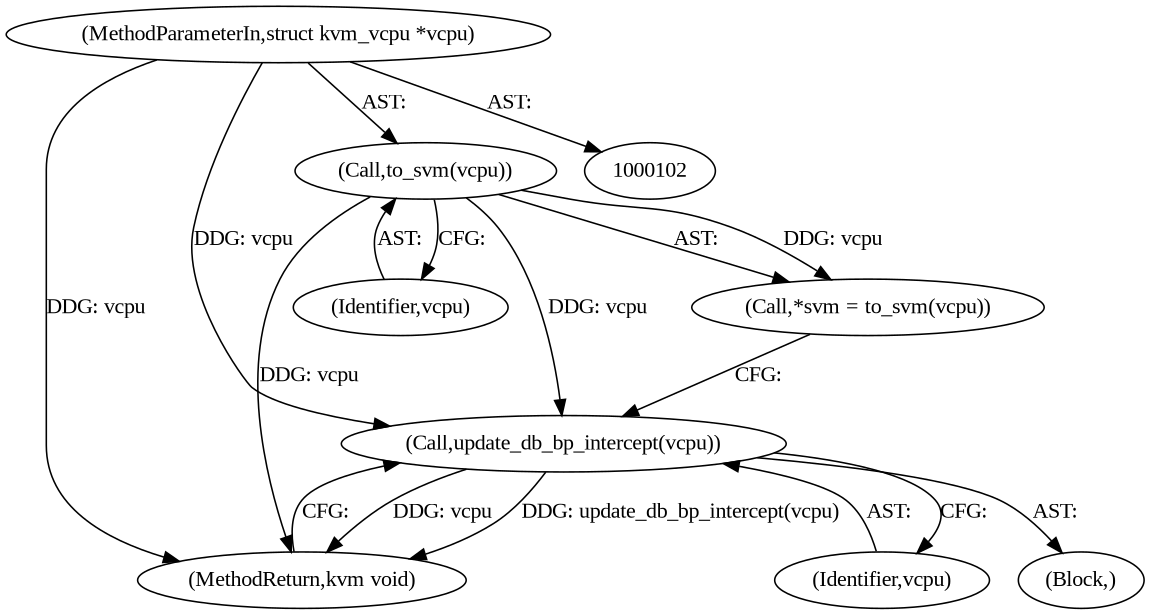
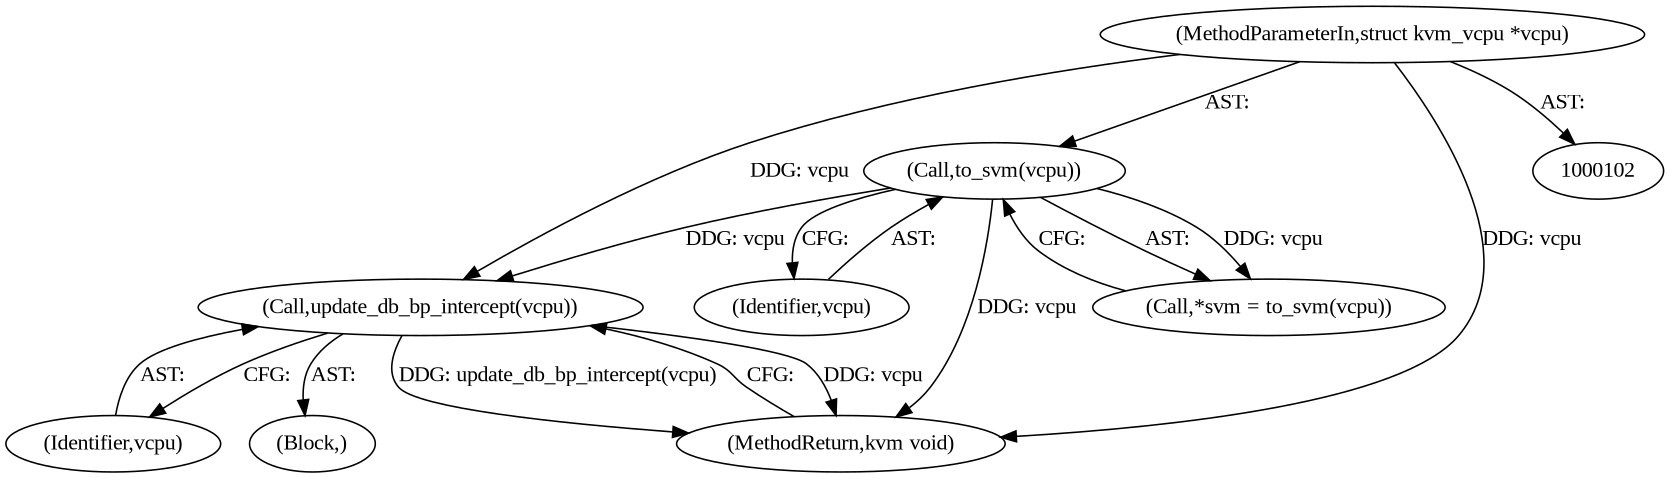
(724, 372) -> (1059, 264)
